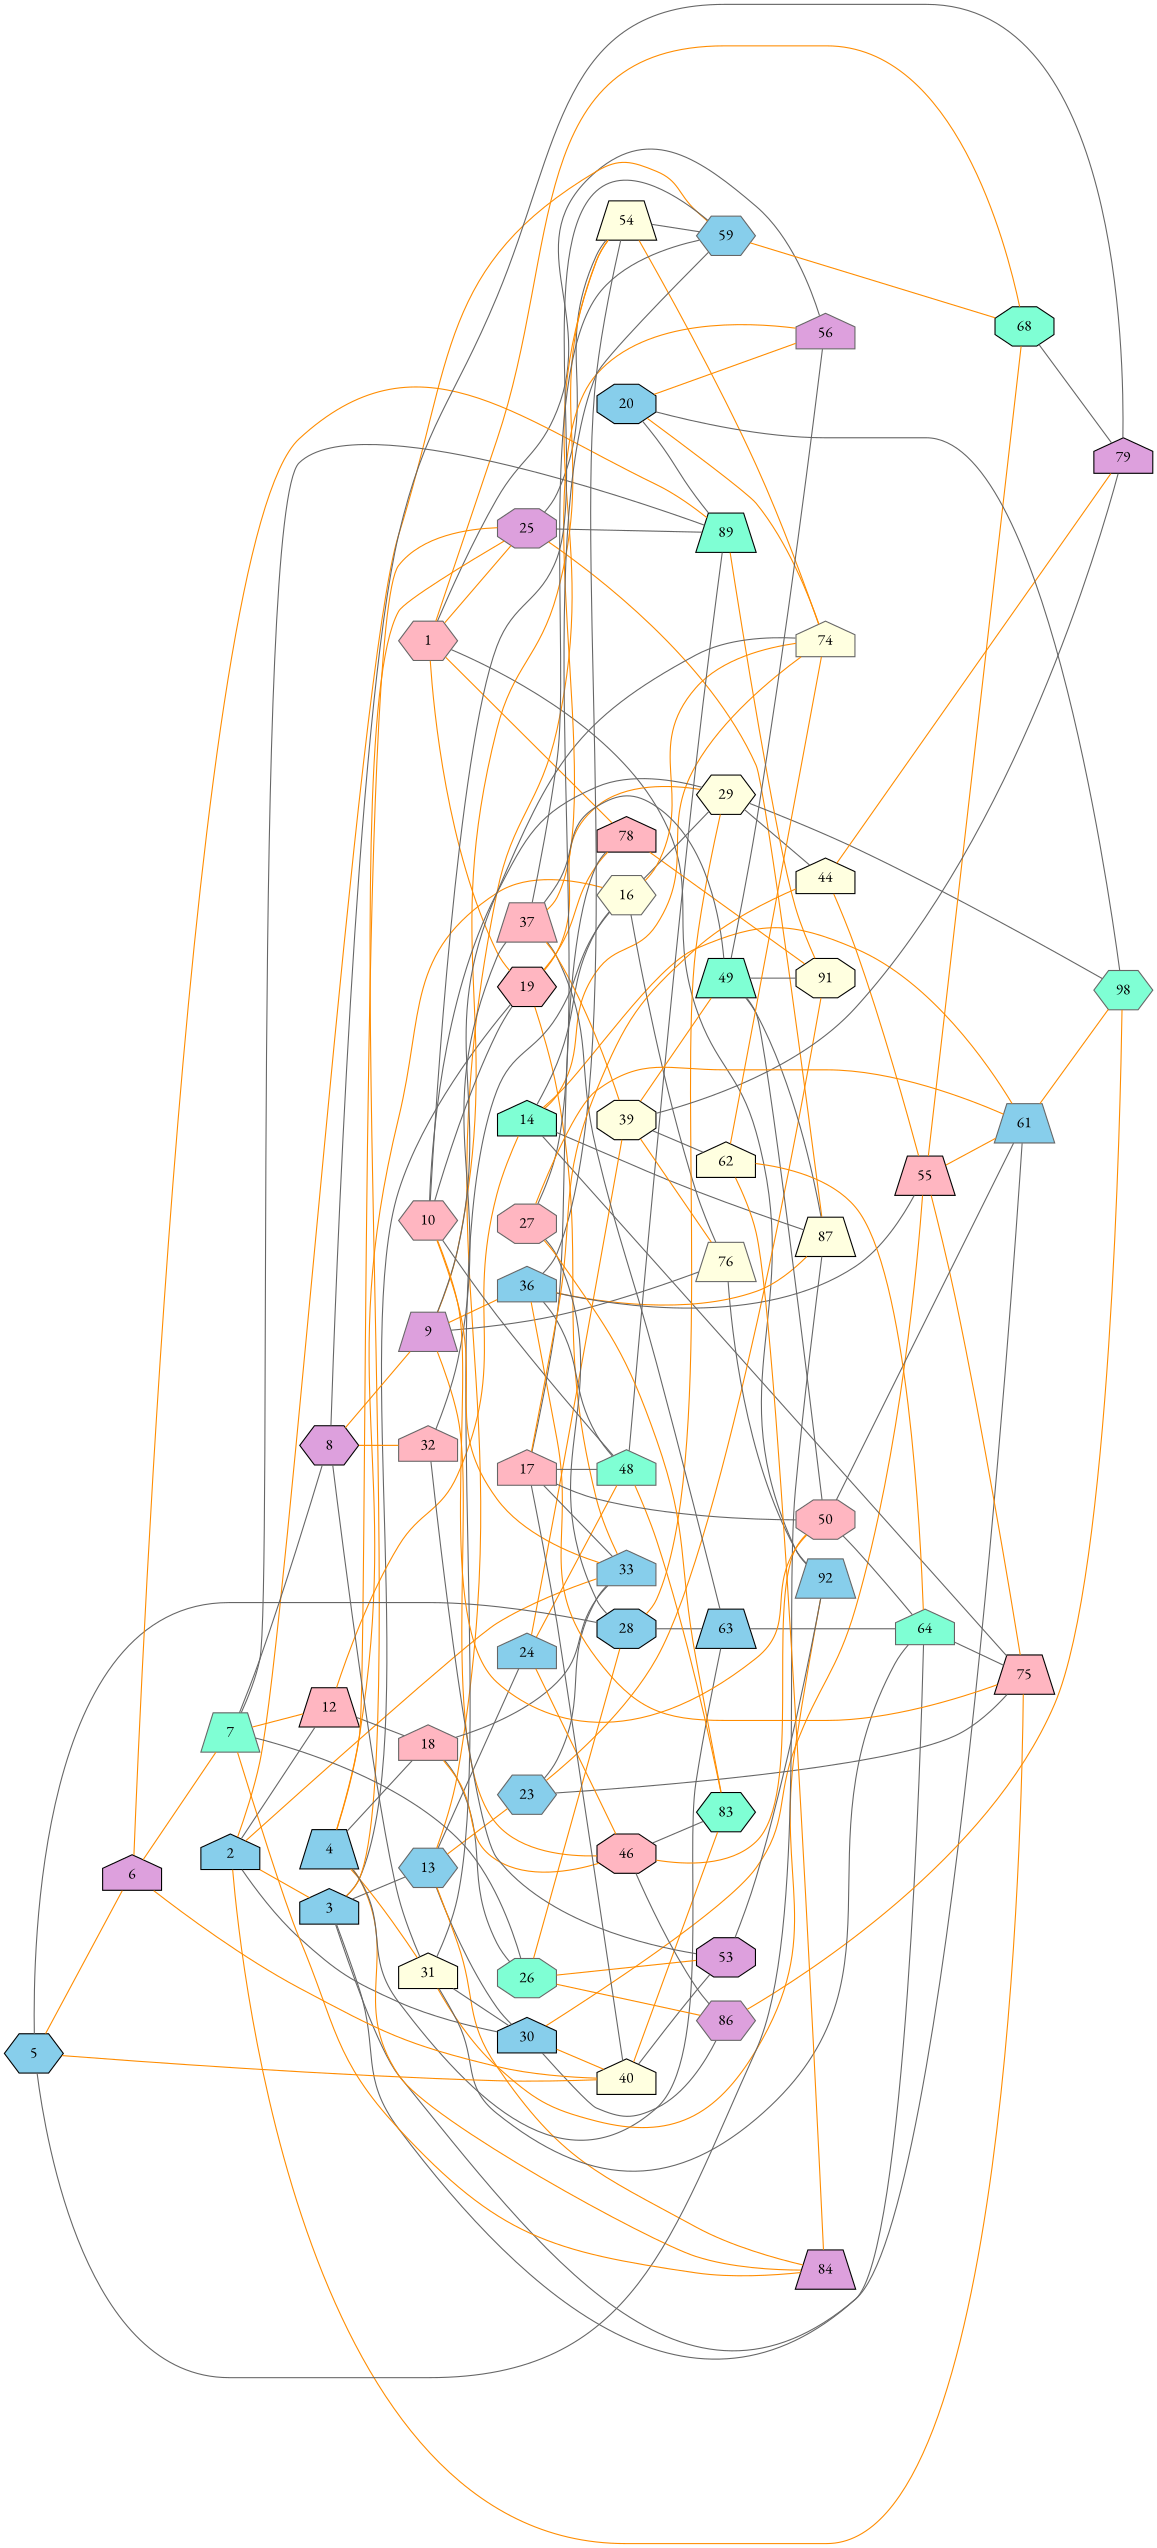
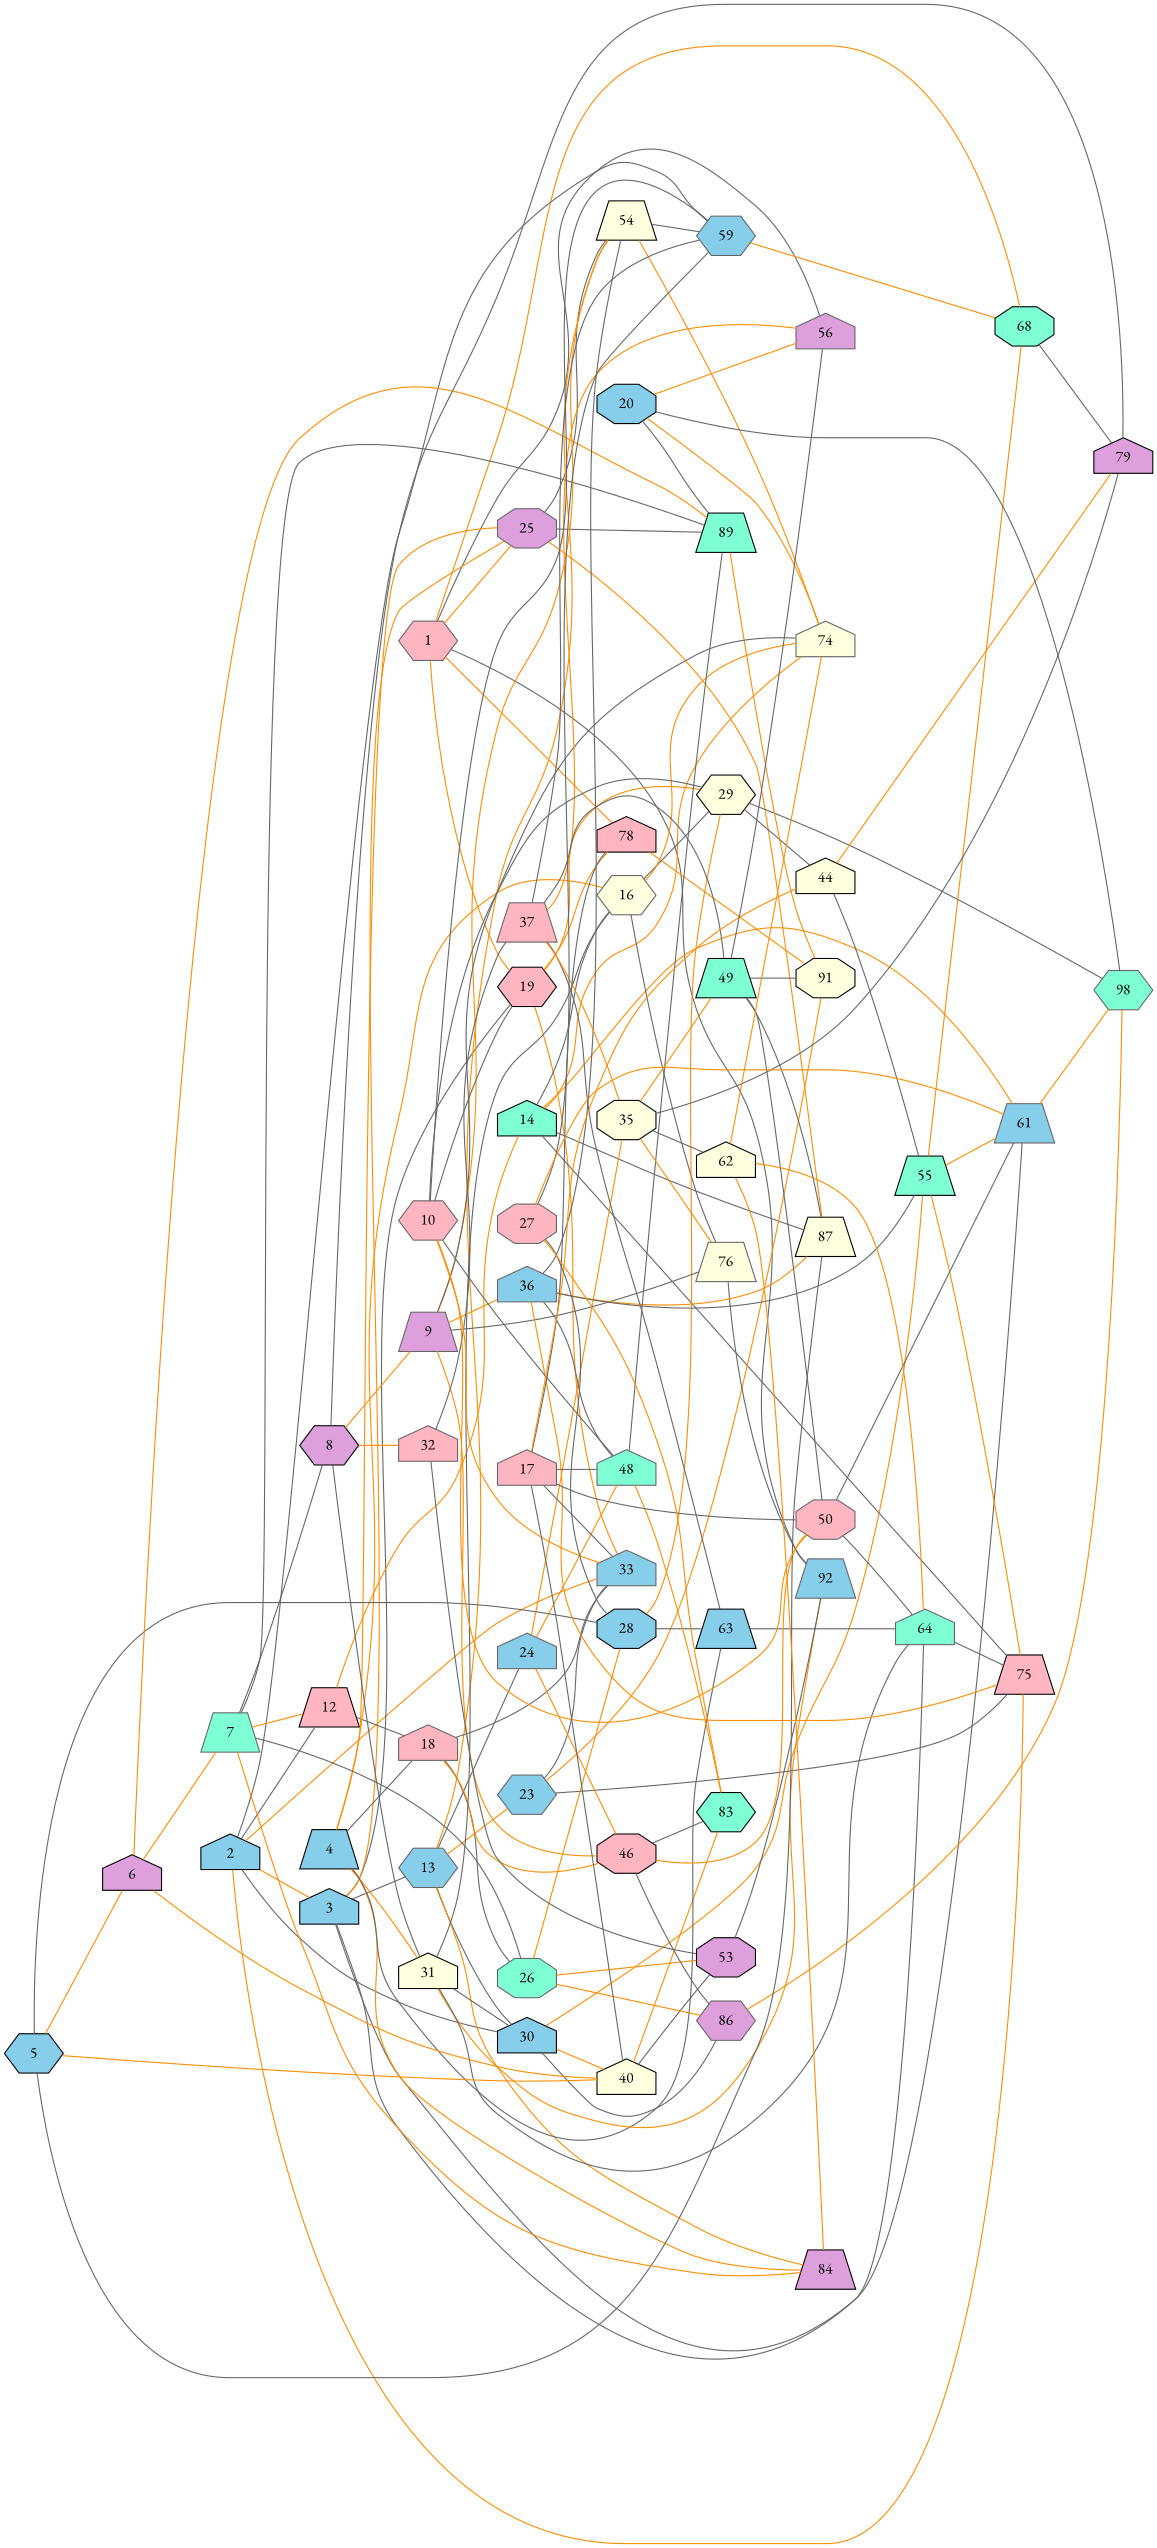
(348, 906) -> (348, 906)
(880, 1023) -> (880, 1023)
(626, 1120) -> (626, 1120)
(925, 1176) -> (925, 1176)
